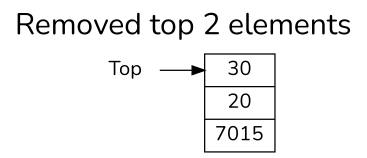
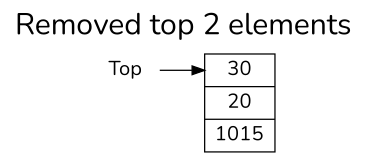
(240, 134) -> (240, 134)
